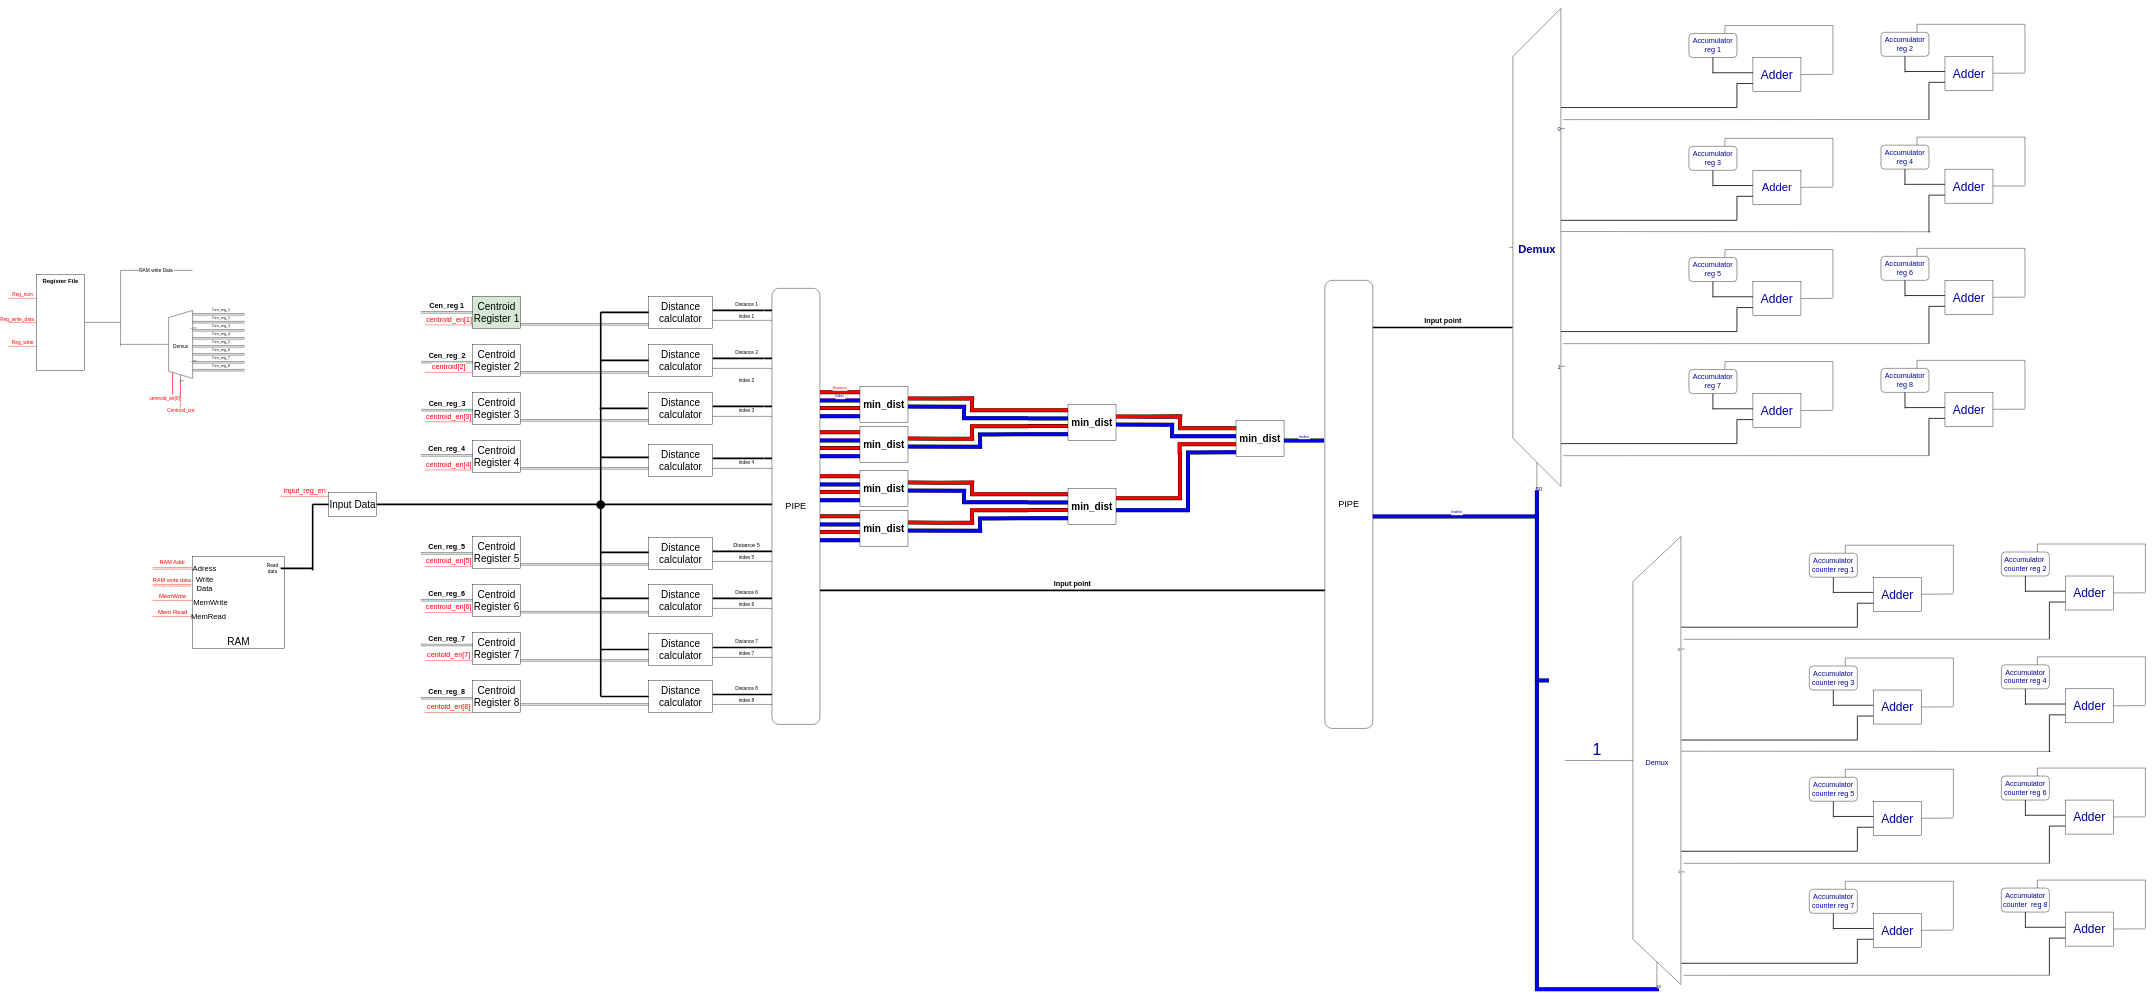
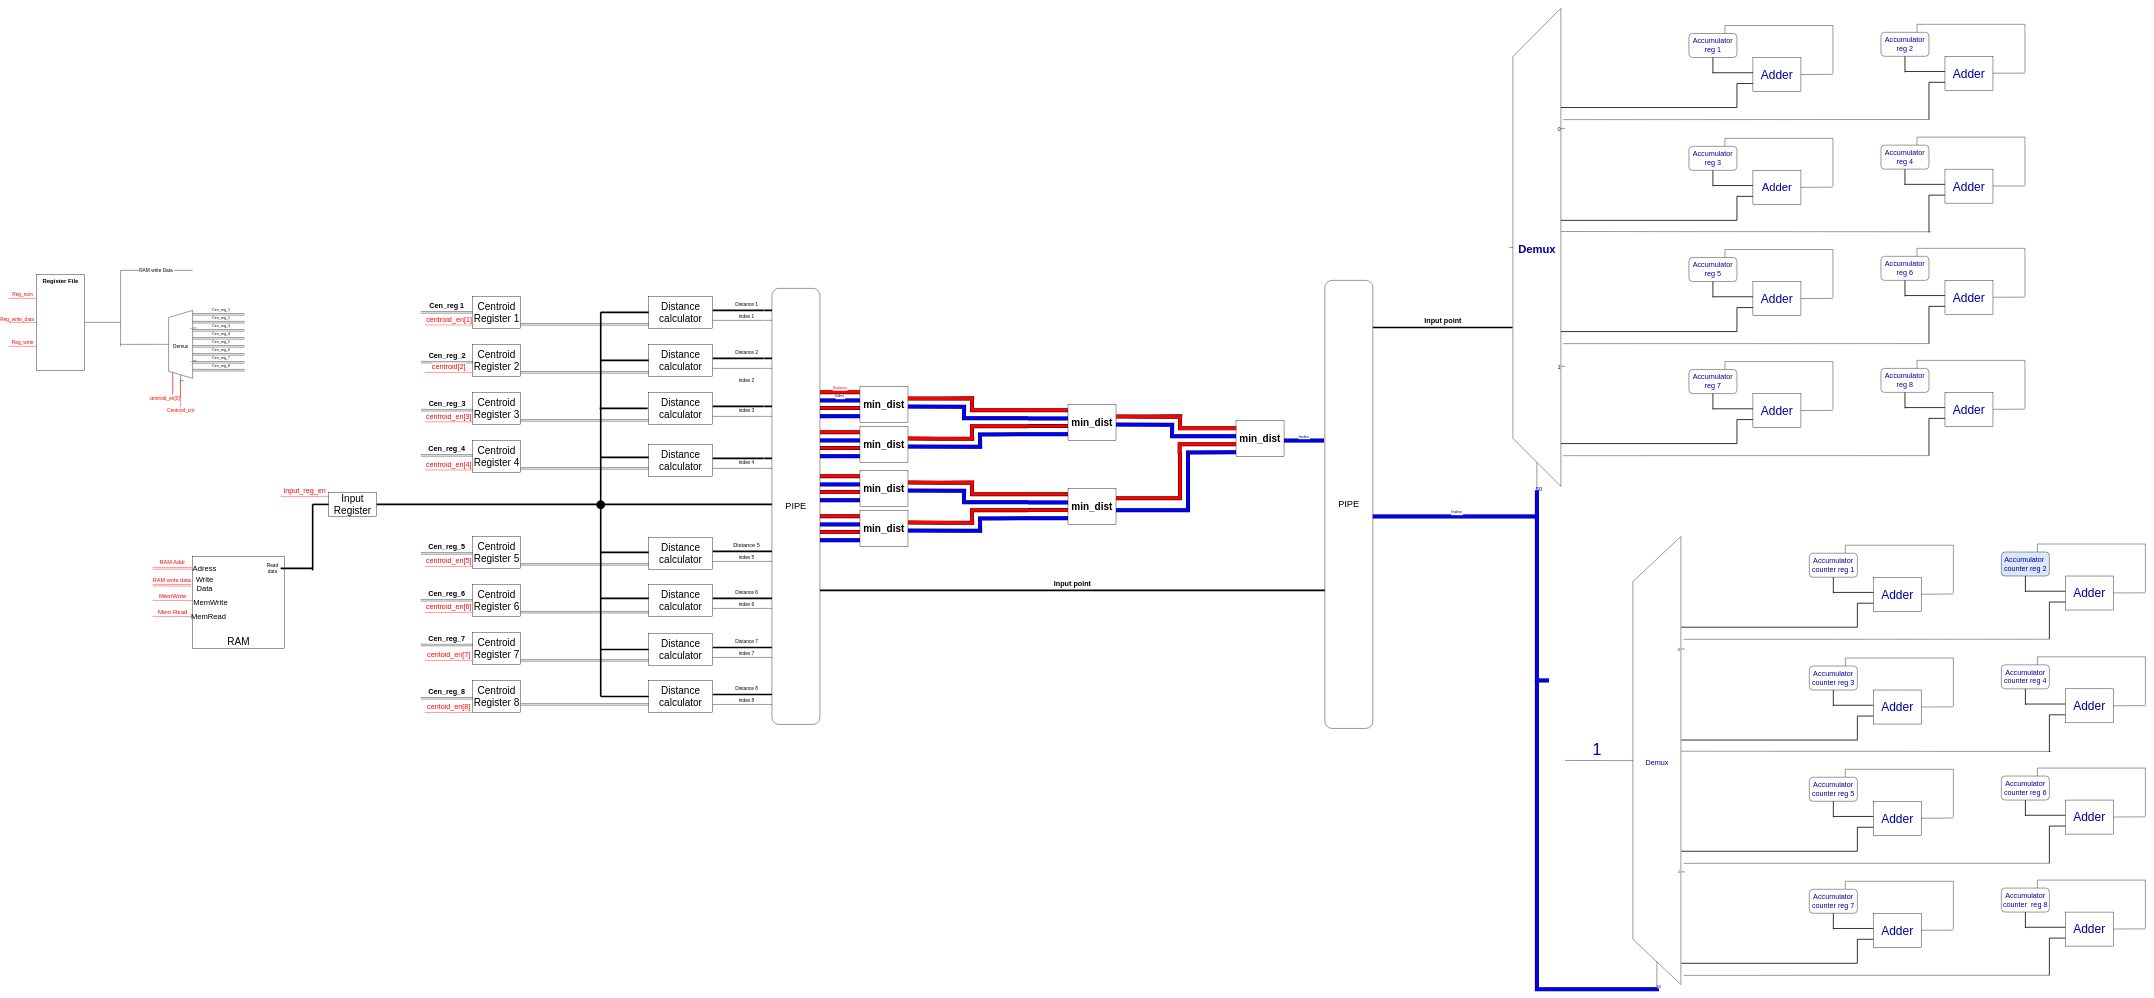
(497, 312) -> (497, 312)
(353, 504) -> (353, 504)
(2025, 564) -> (2025, 564)
